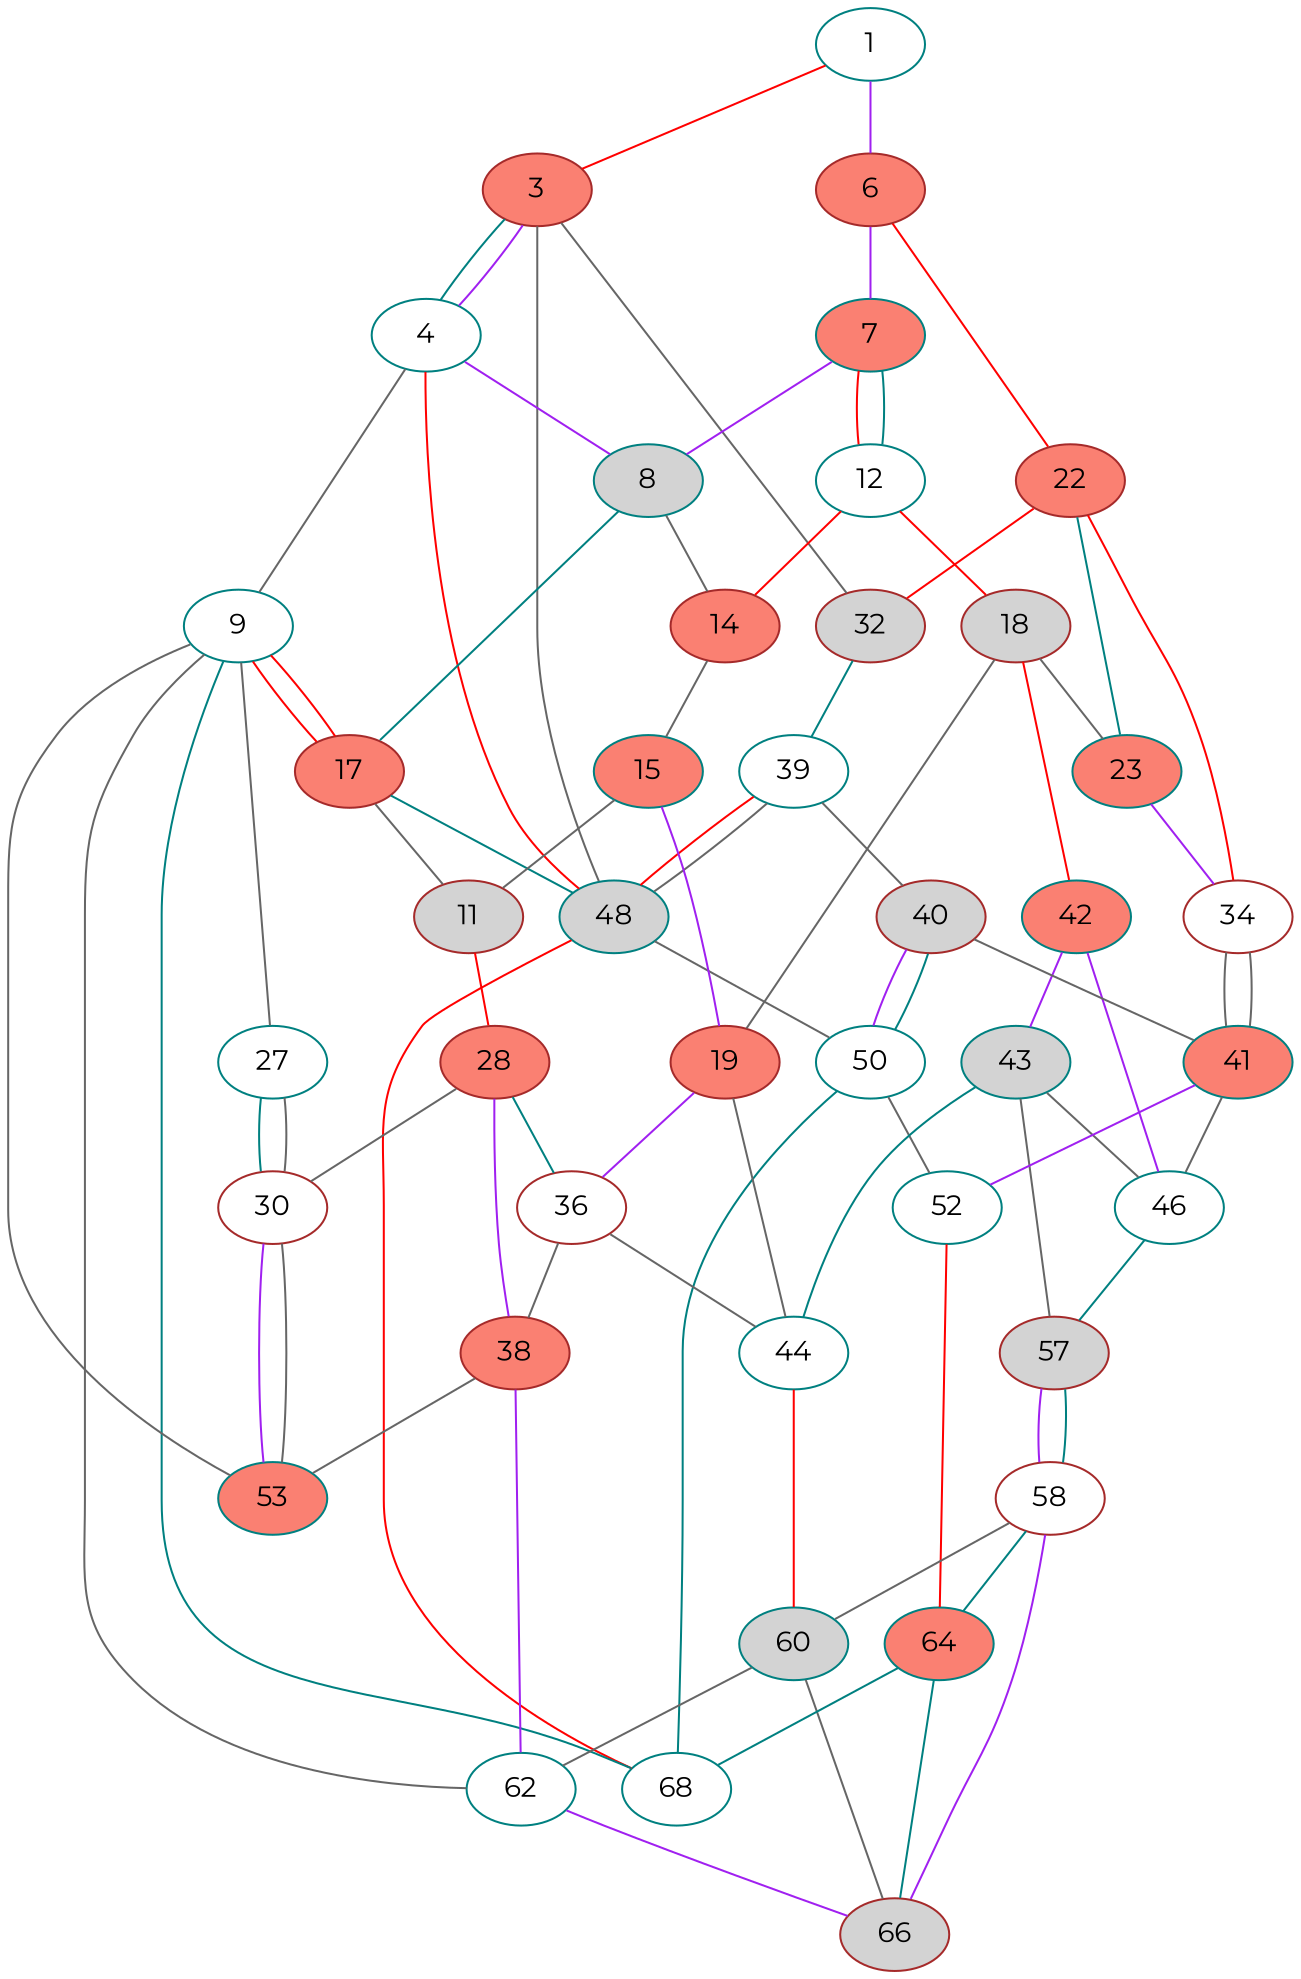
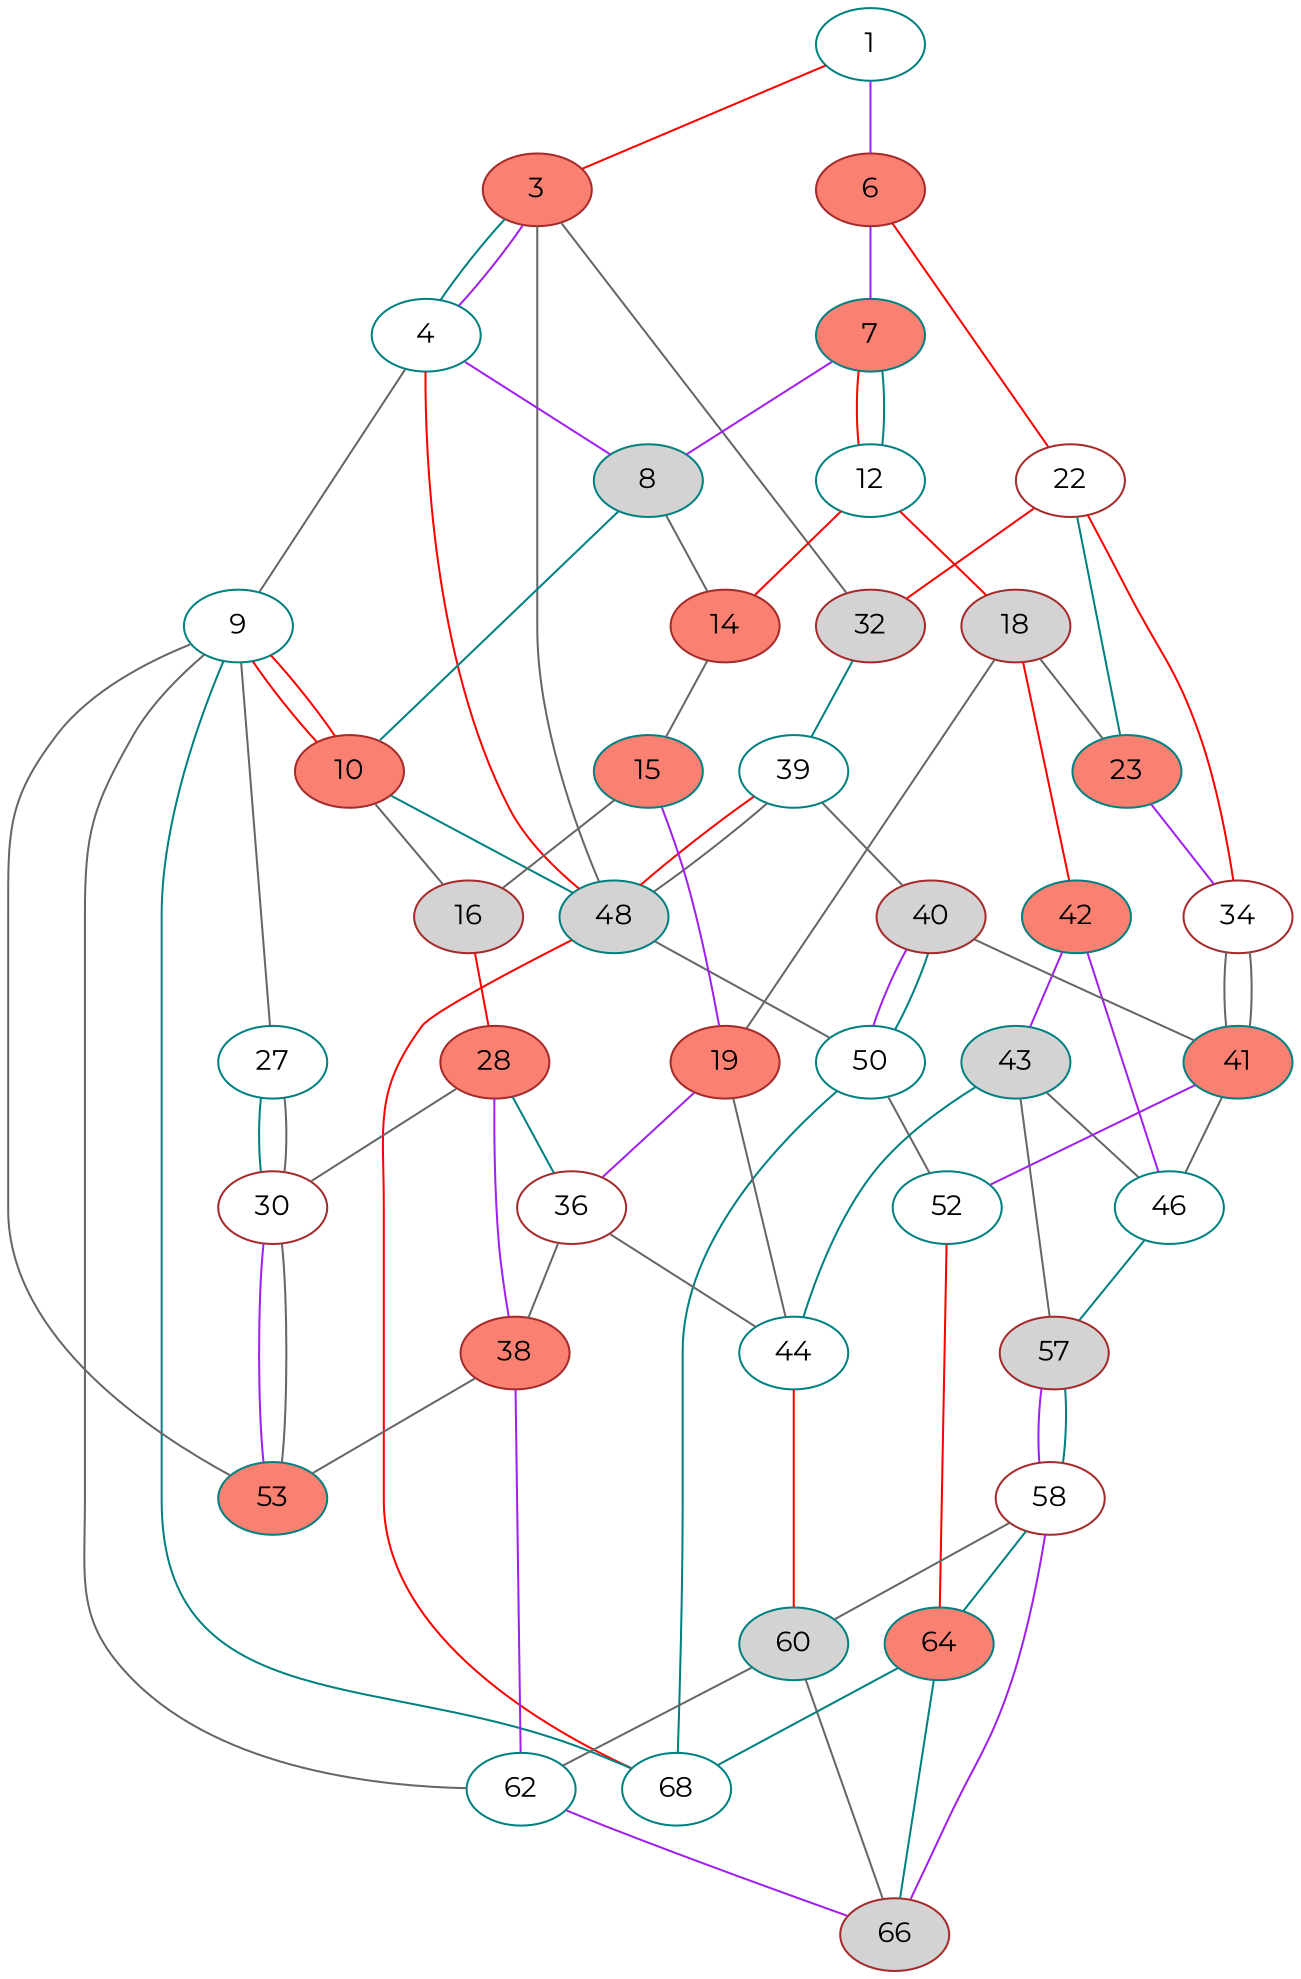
(1070, 481) -> (1070, 481)
(349, 771) -> (349, 771)
(469, 917) -> (469, 917)
